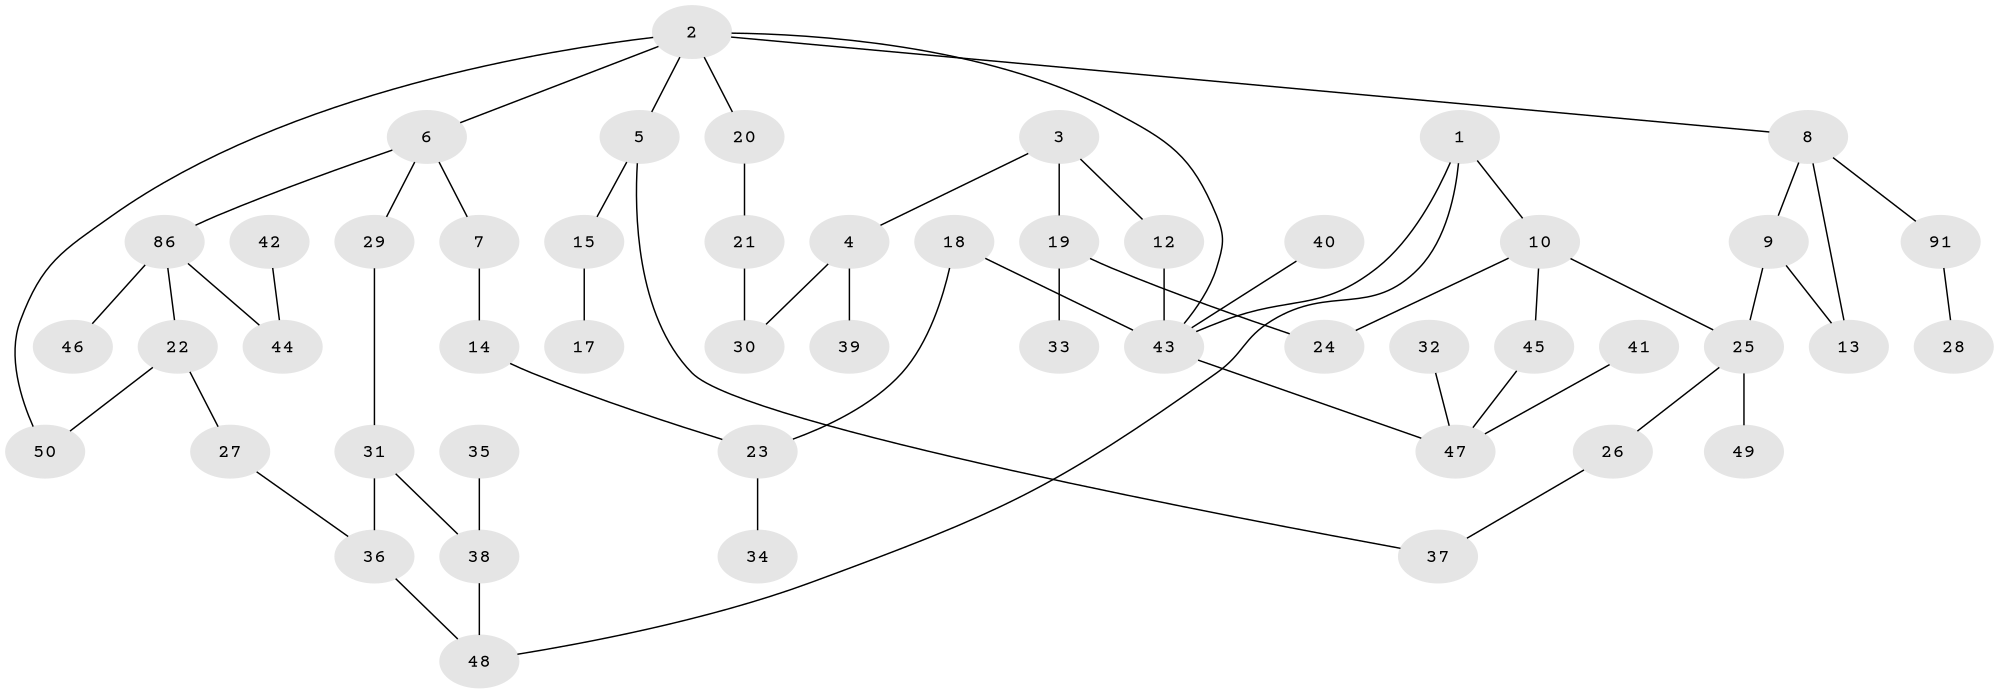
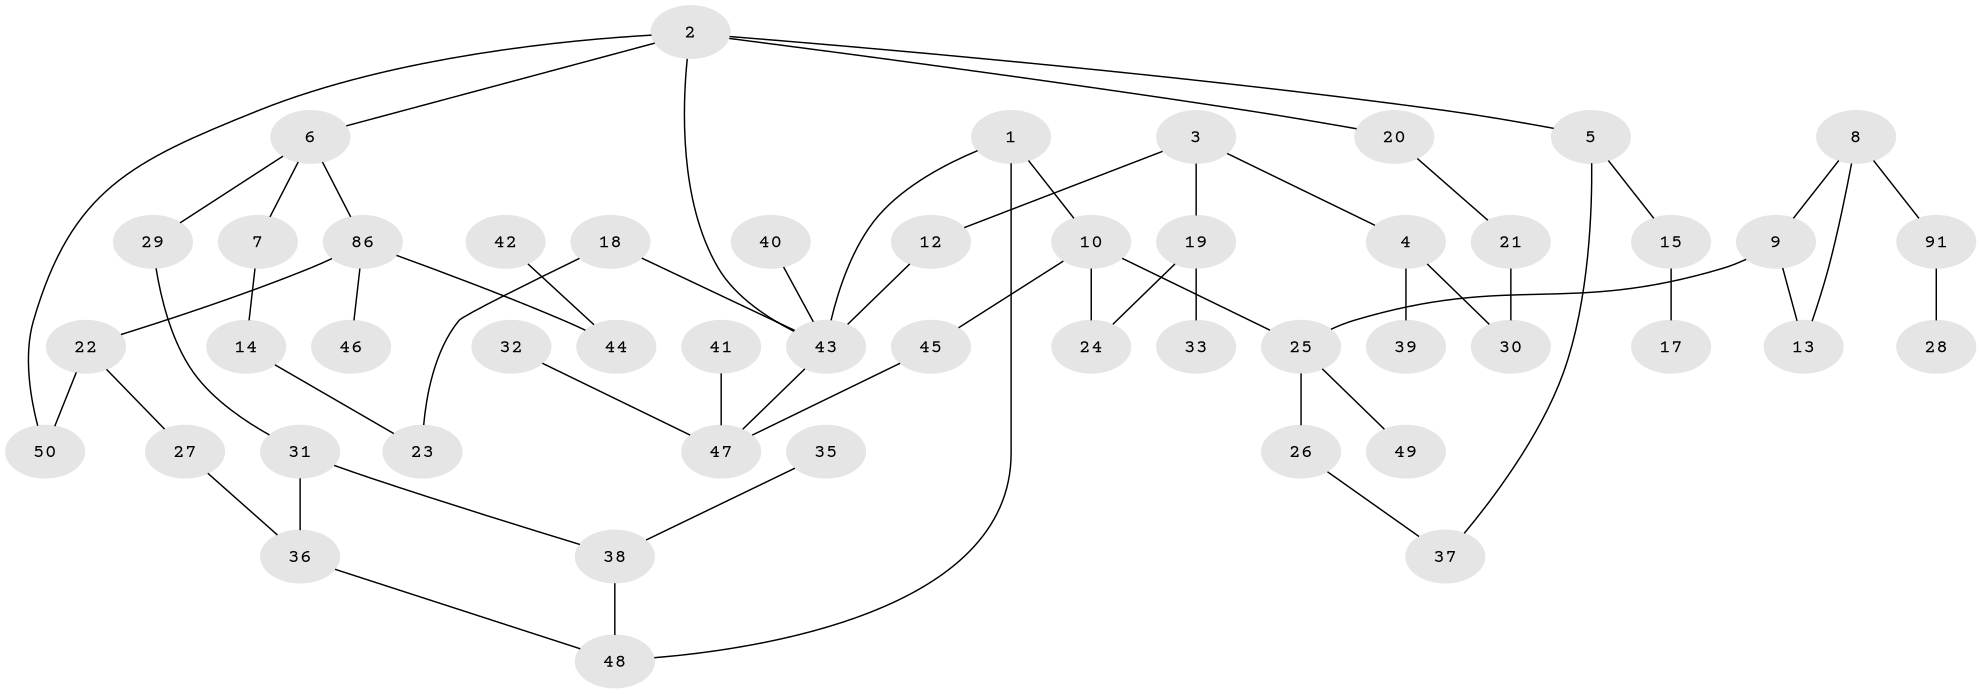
(1250, 85) -> none
(758, 557) -> none
